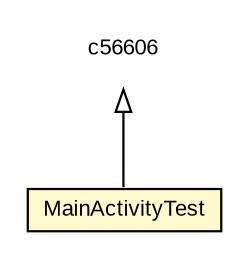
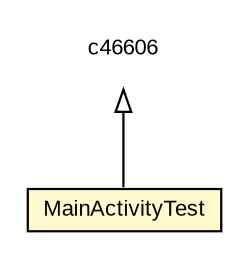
(123, 49) -> (123, 49)
